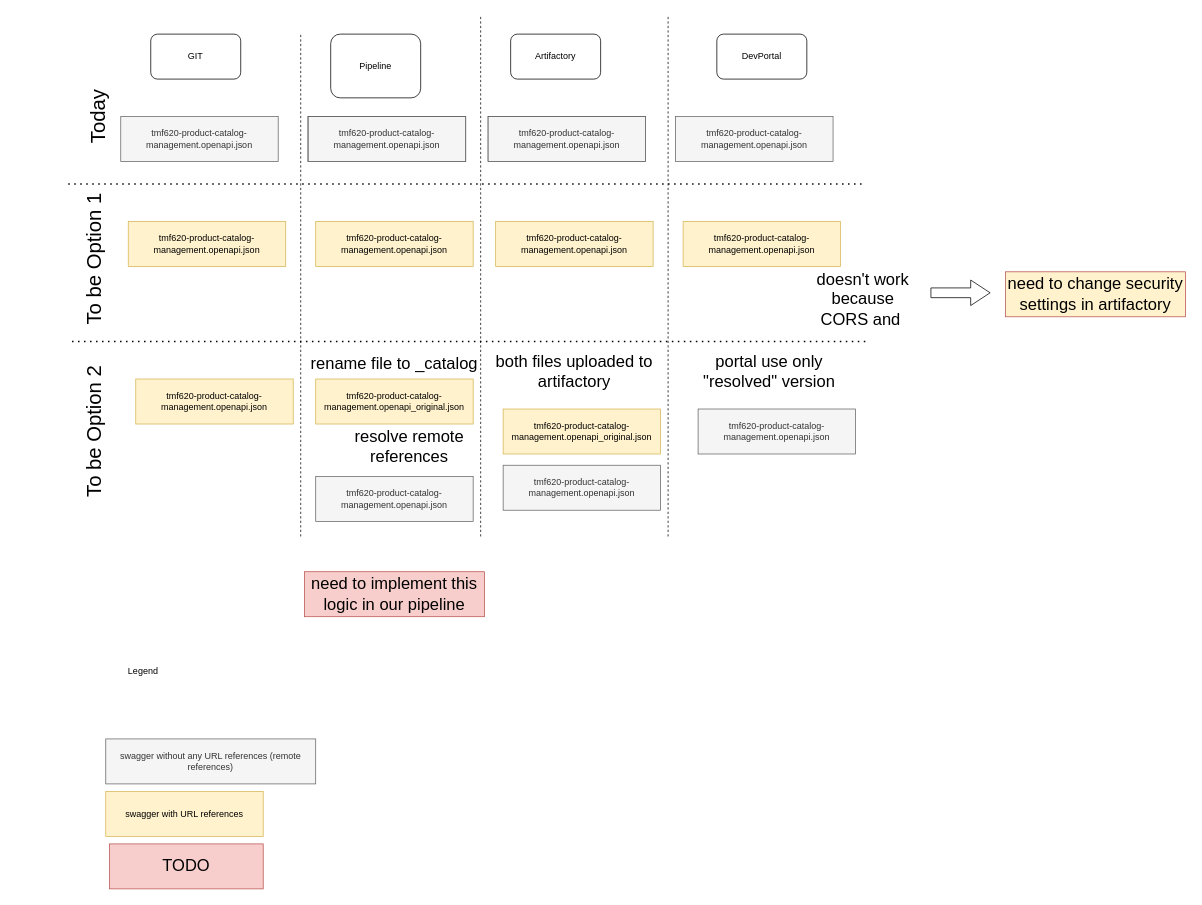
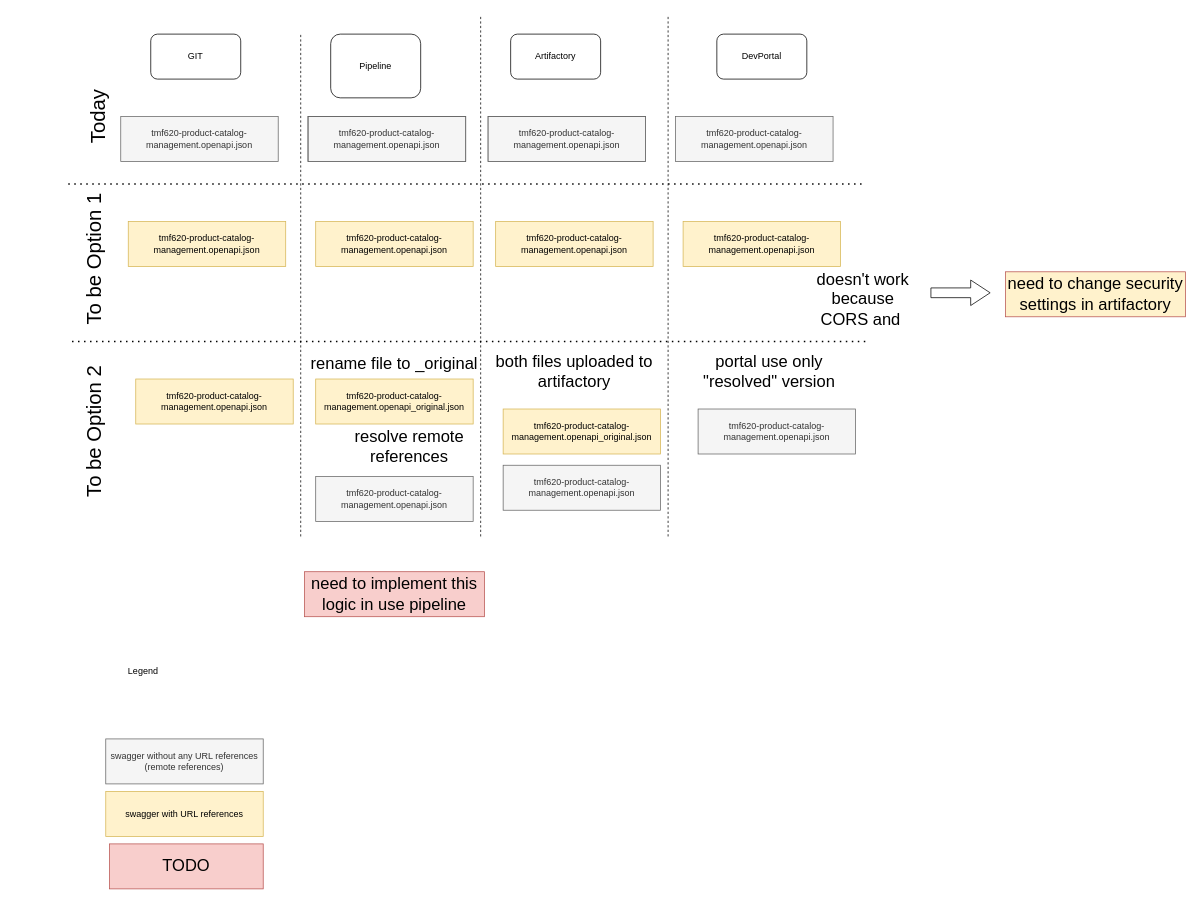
(394, 364) -> (394, 364)
(394, 594) -> (394, 594)
(210, 762) -> (184, 762)
